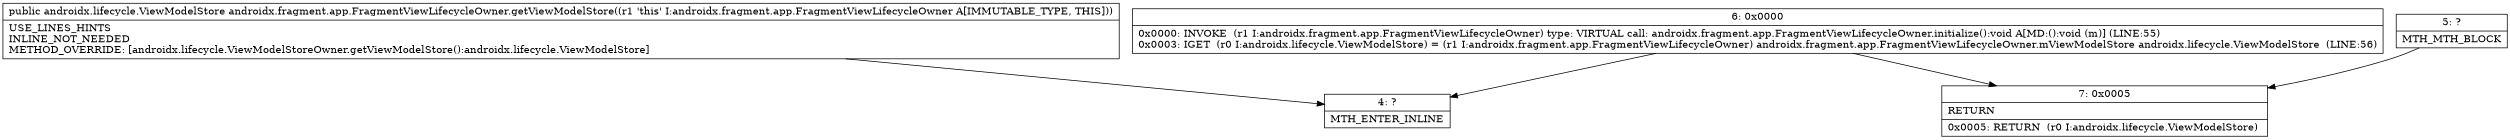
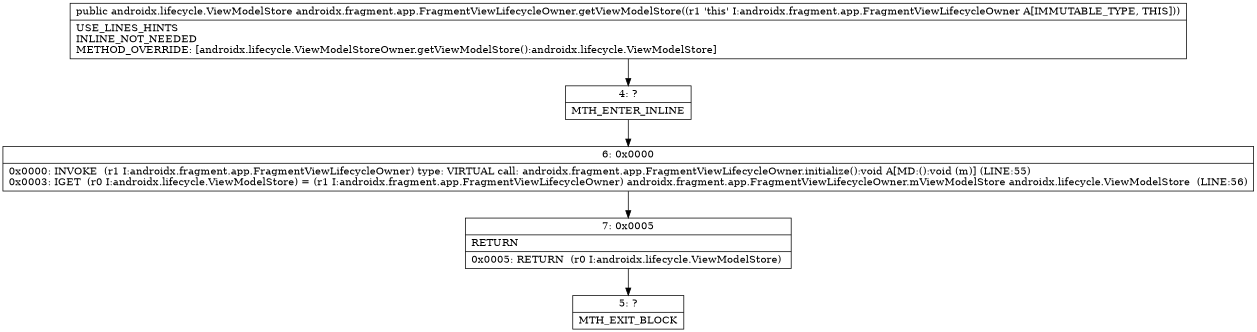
(2452, 39) -> (628, 320)
(2348, 71) -> (628, 278)
(1557, 74) -> (628, 129)
